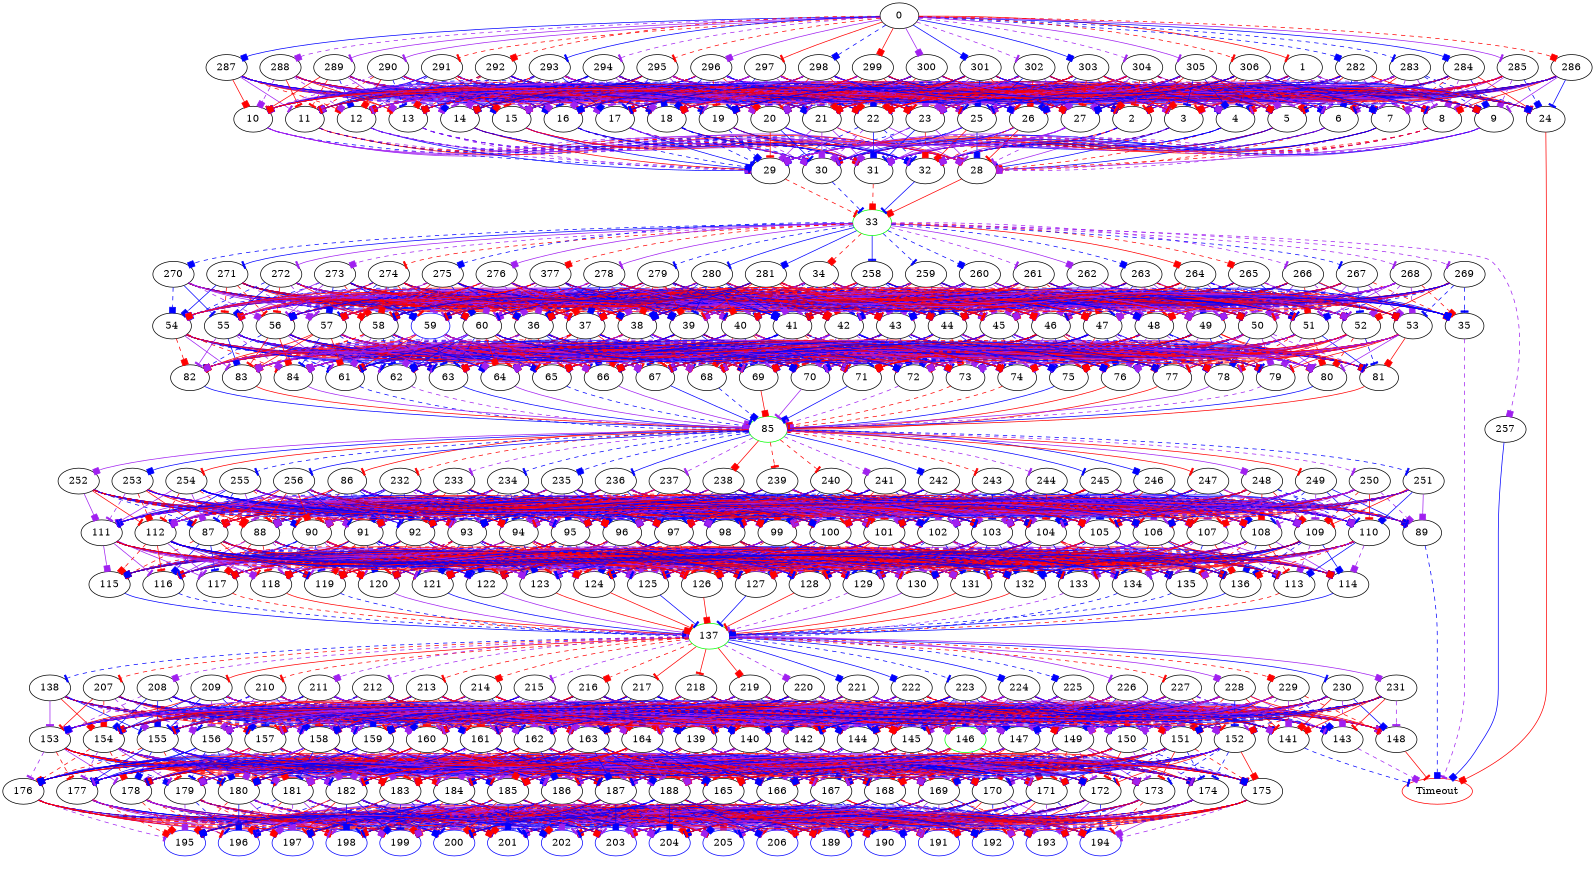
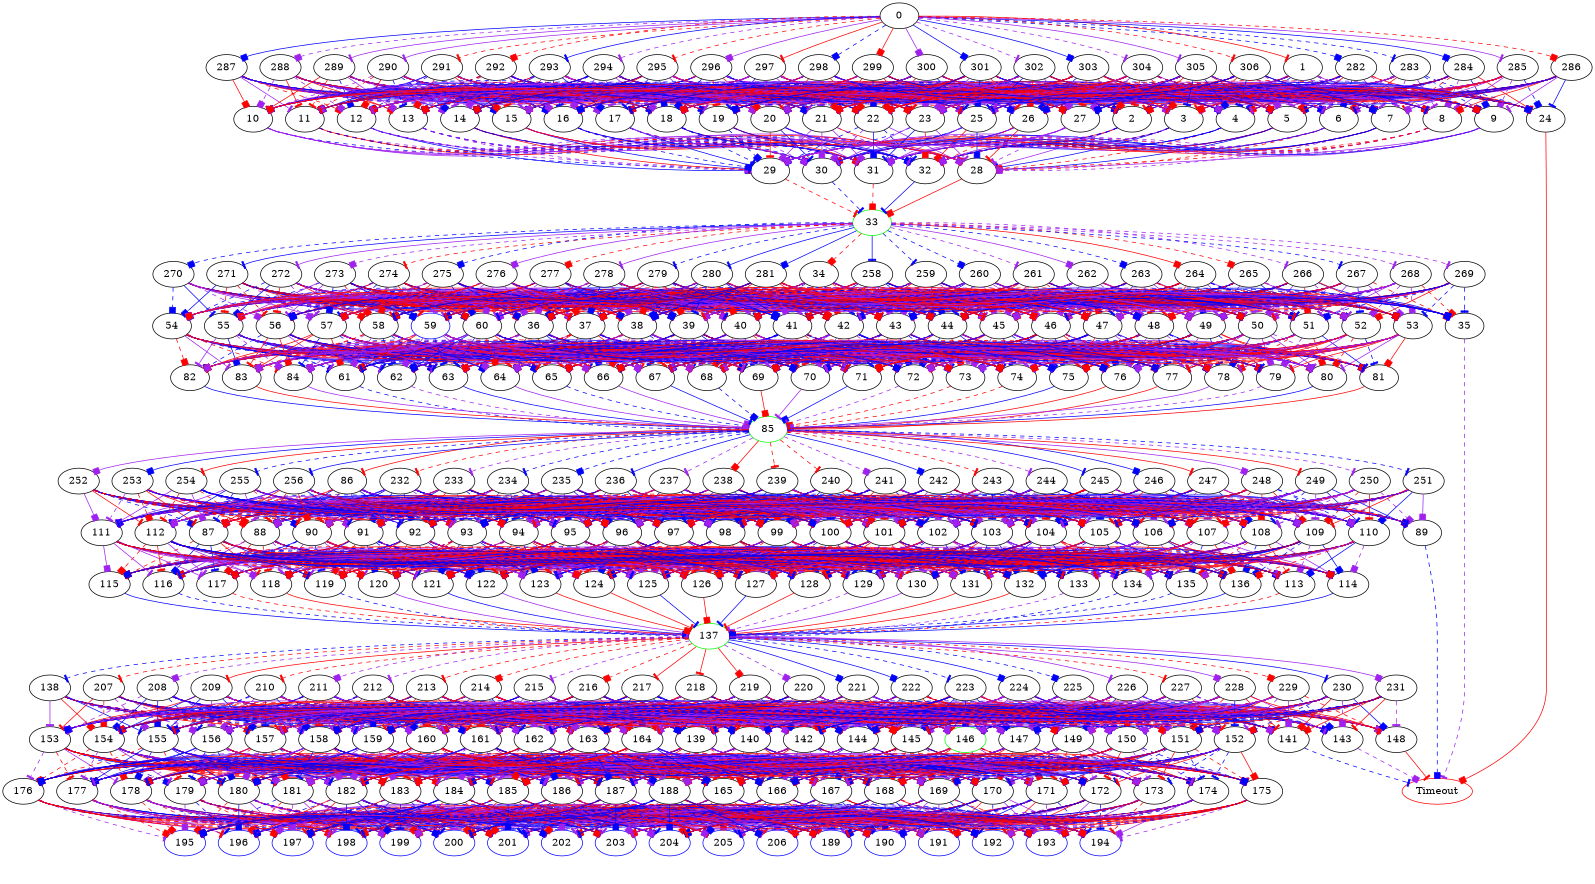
(550, 274) -> (550, 274)
(1505, 429) -> none
